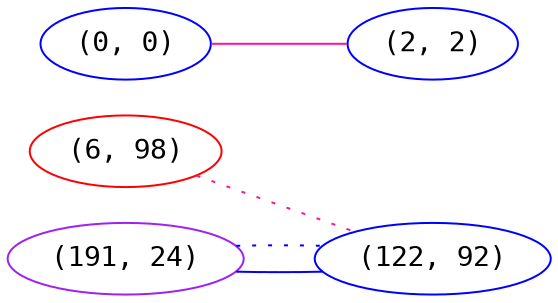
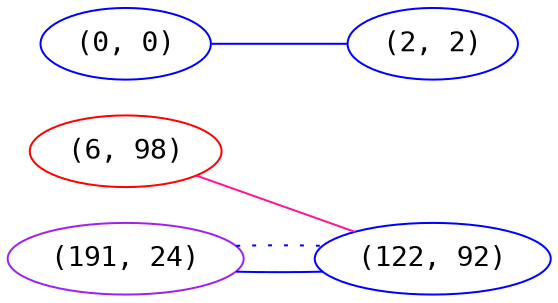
(279, 44) -> (279, 44)
(276, 204) -> (276, 204)
